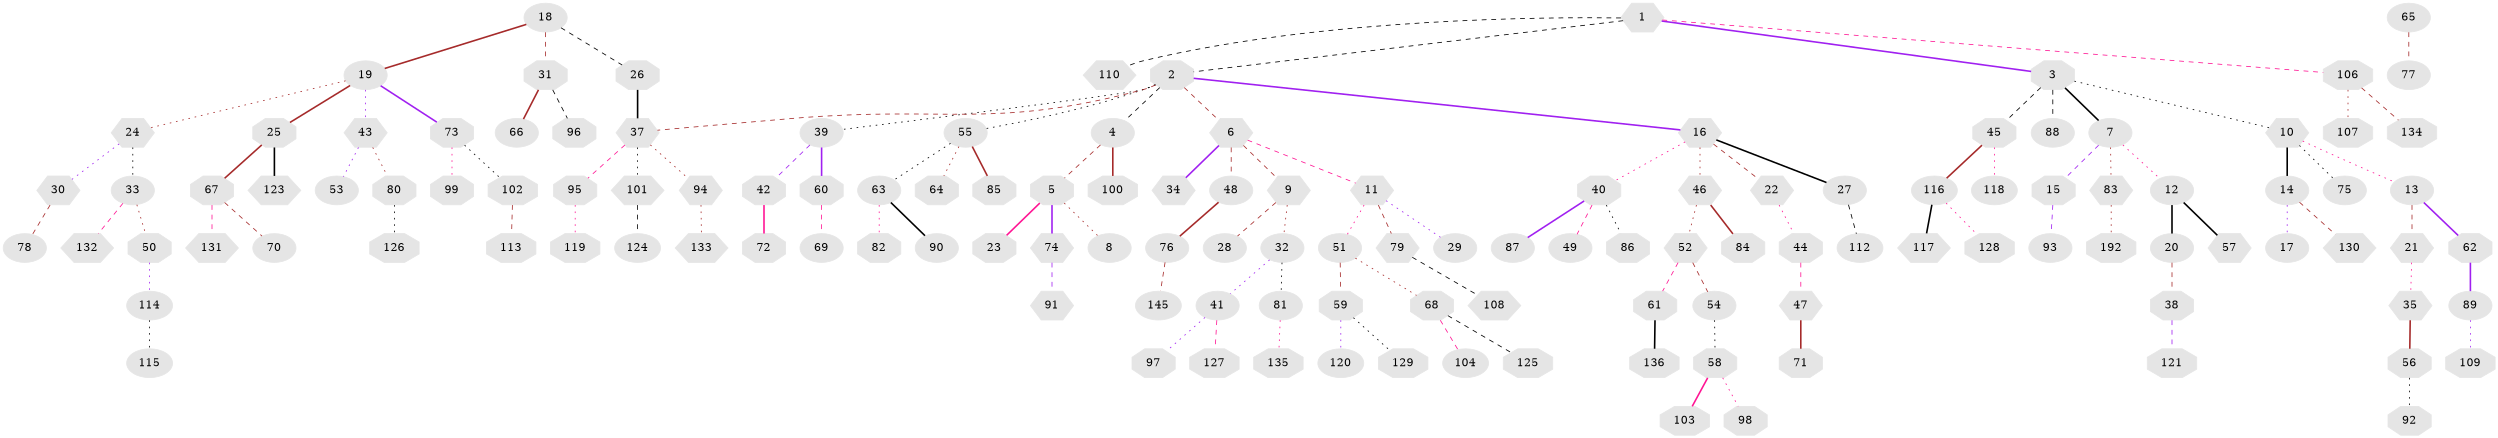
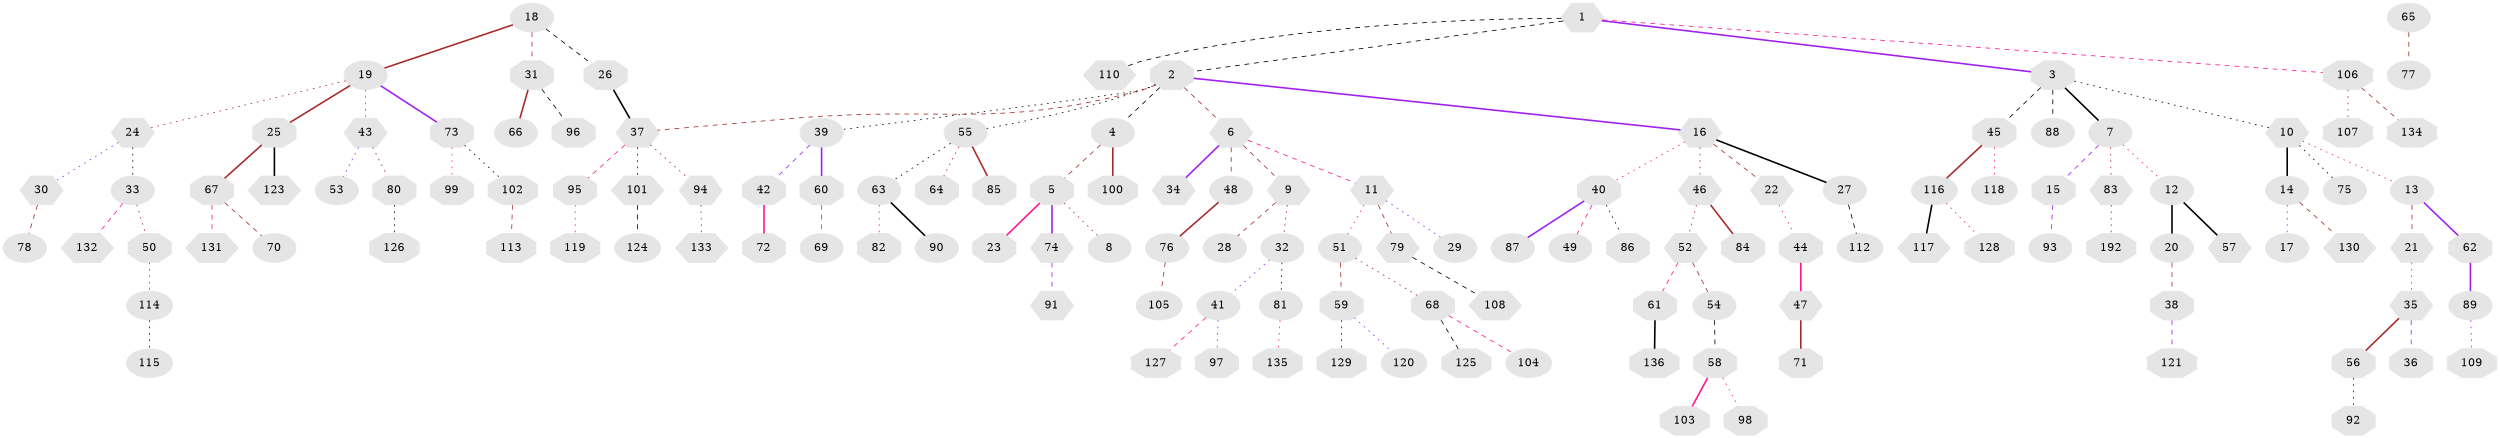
(1801, 277) -> (1801, 277)
(1158, 306) -> (1159, 306)
(1715, 334) -> (1715, 334)
none -> (2411, 363)
